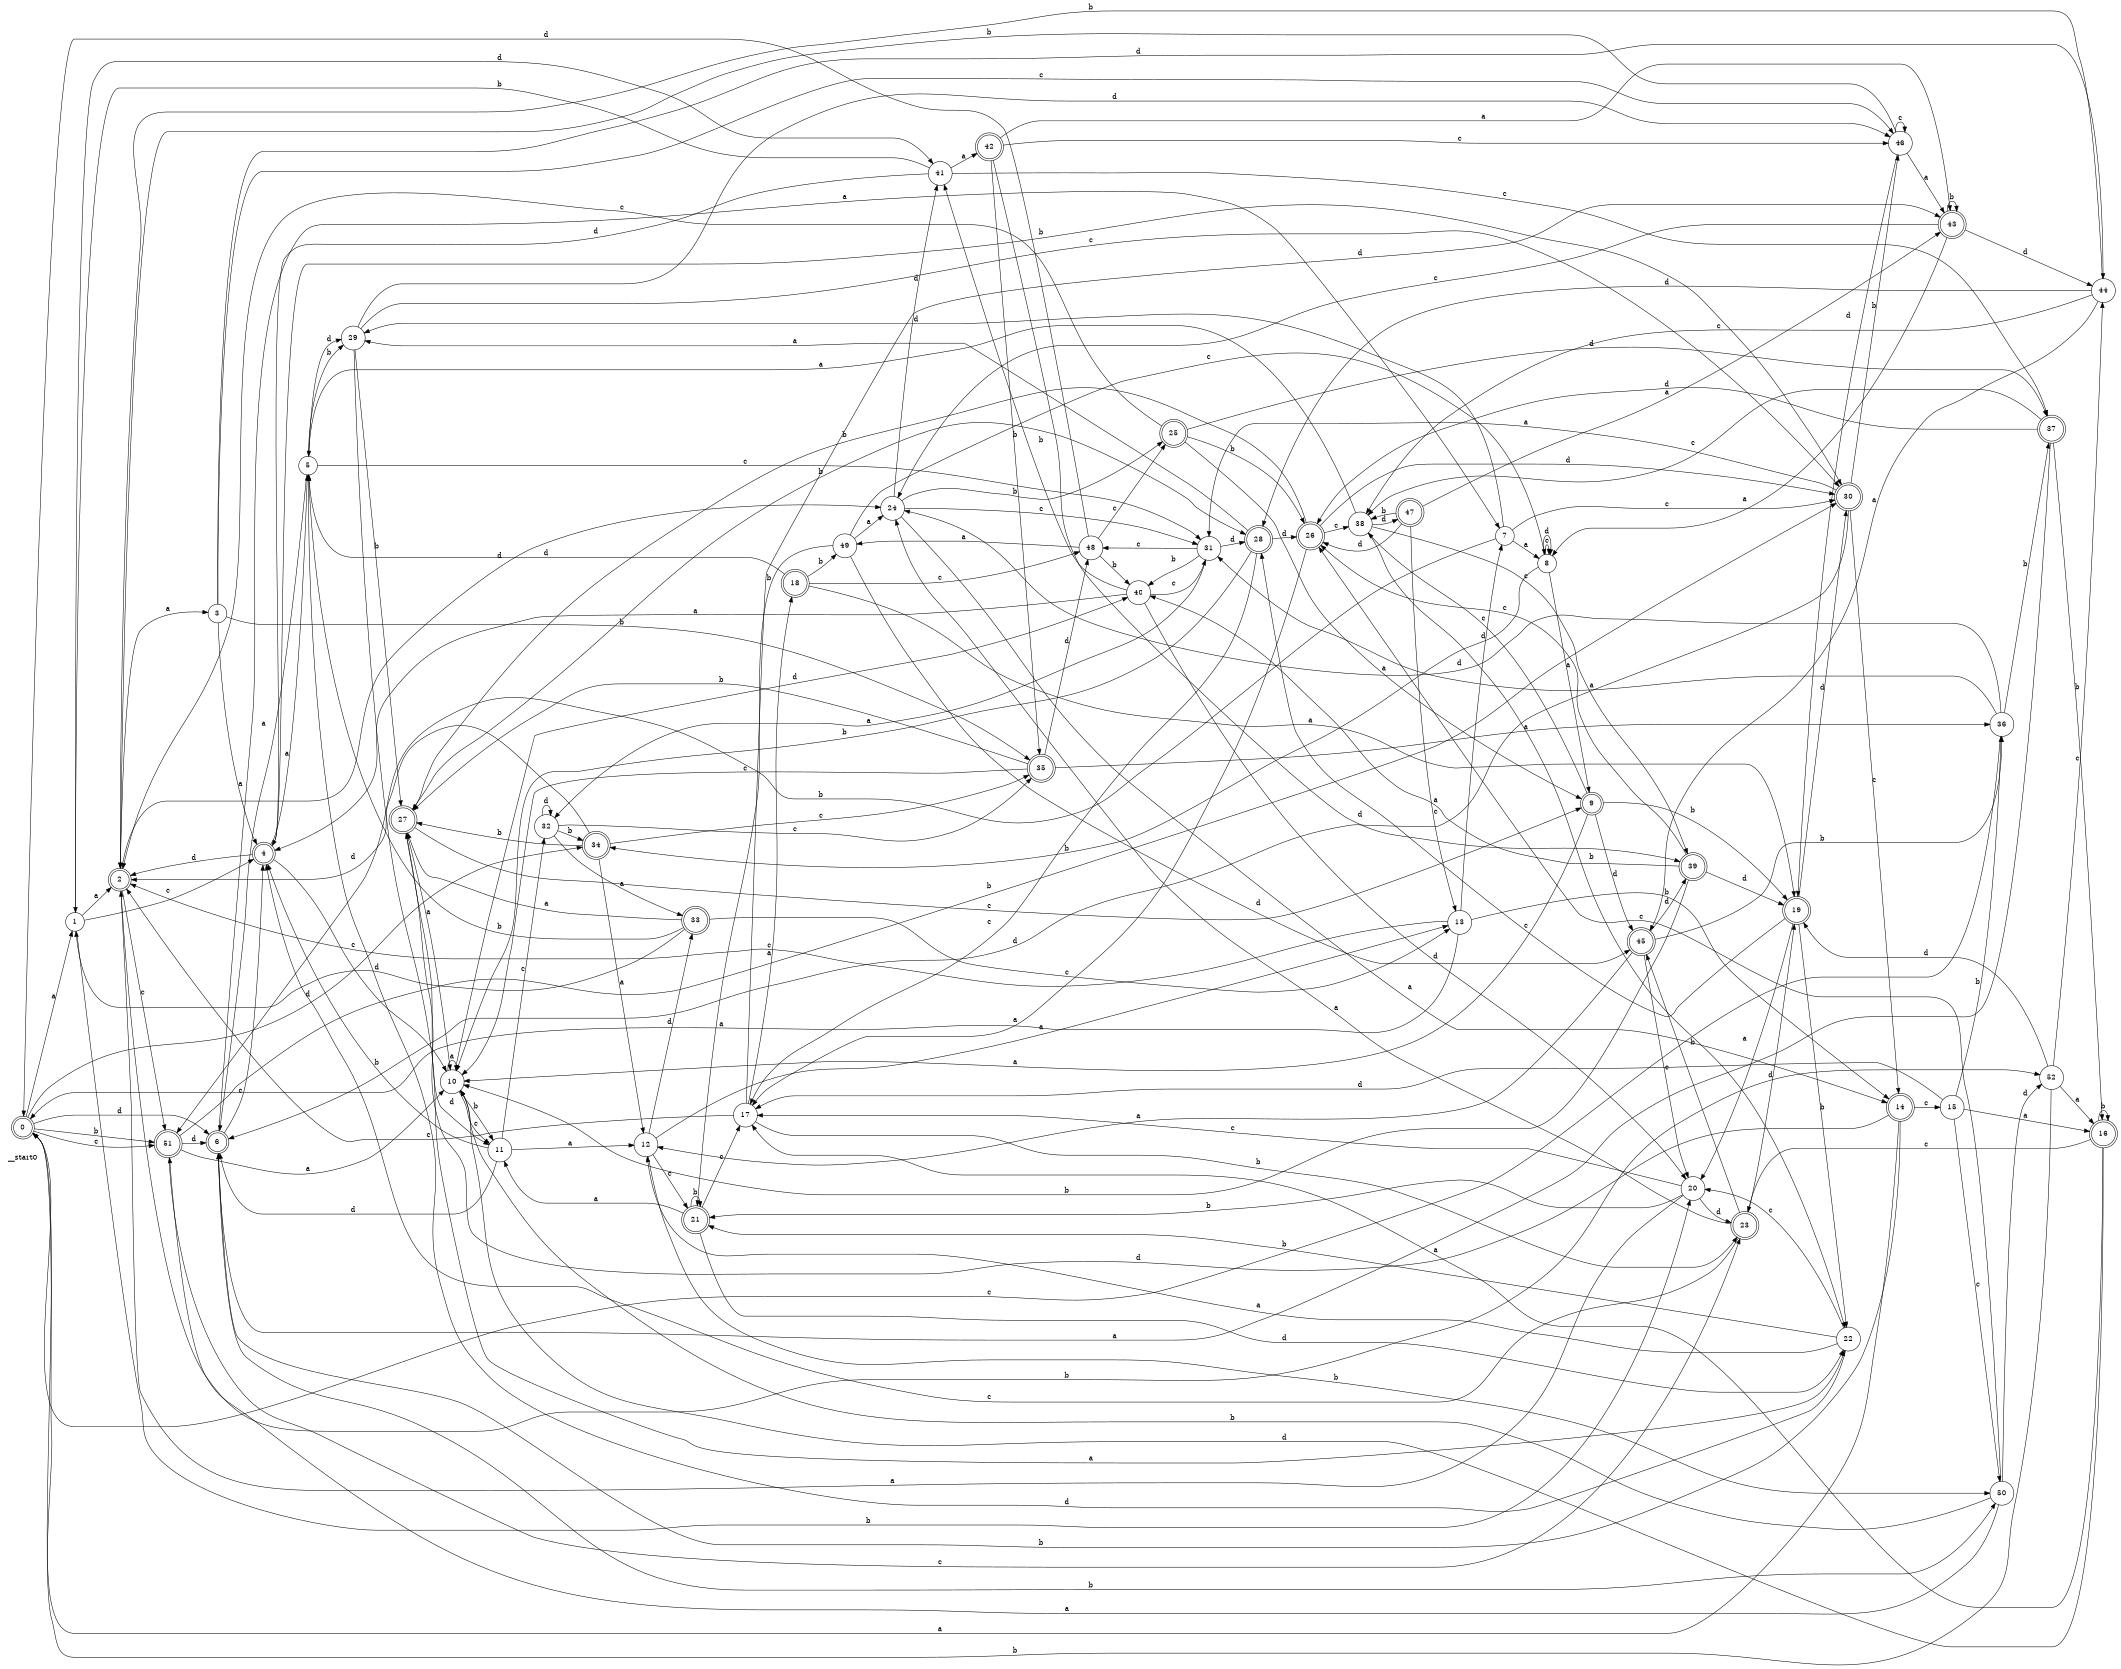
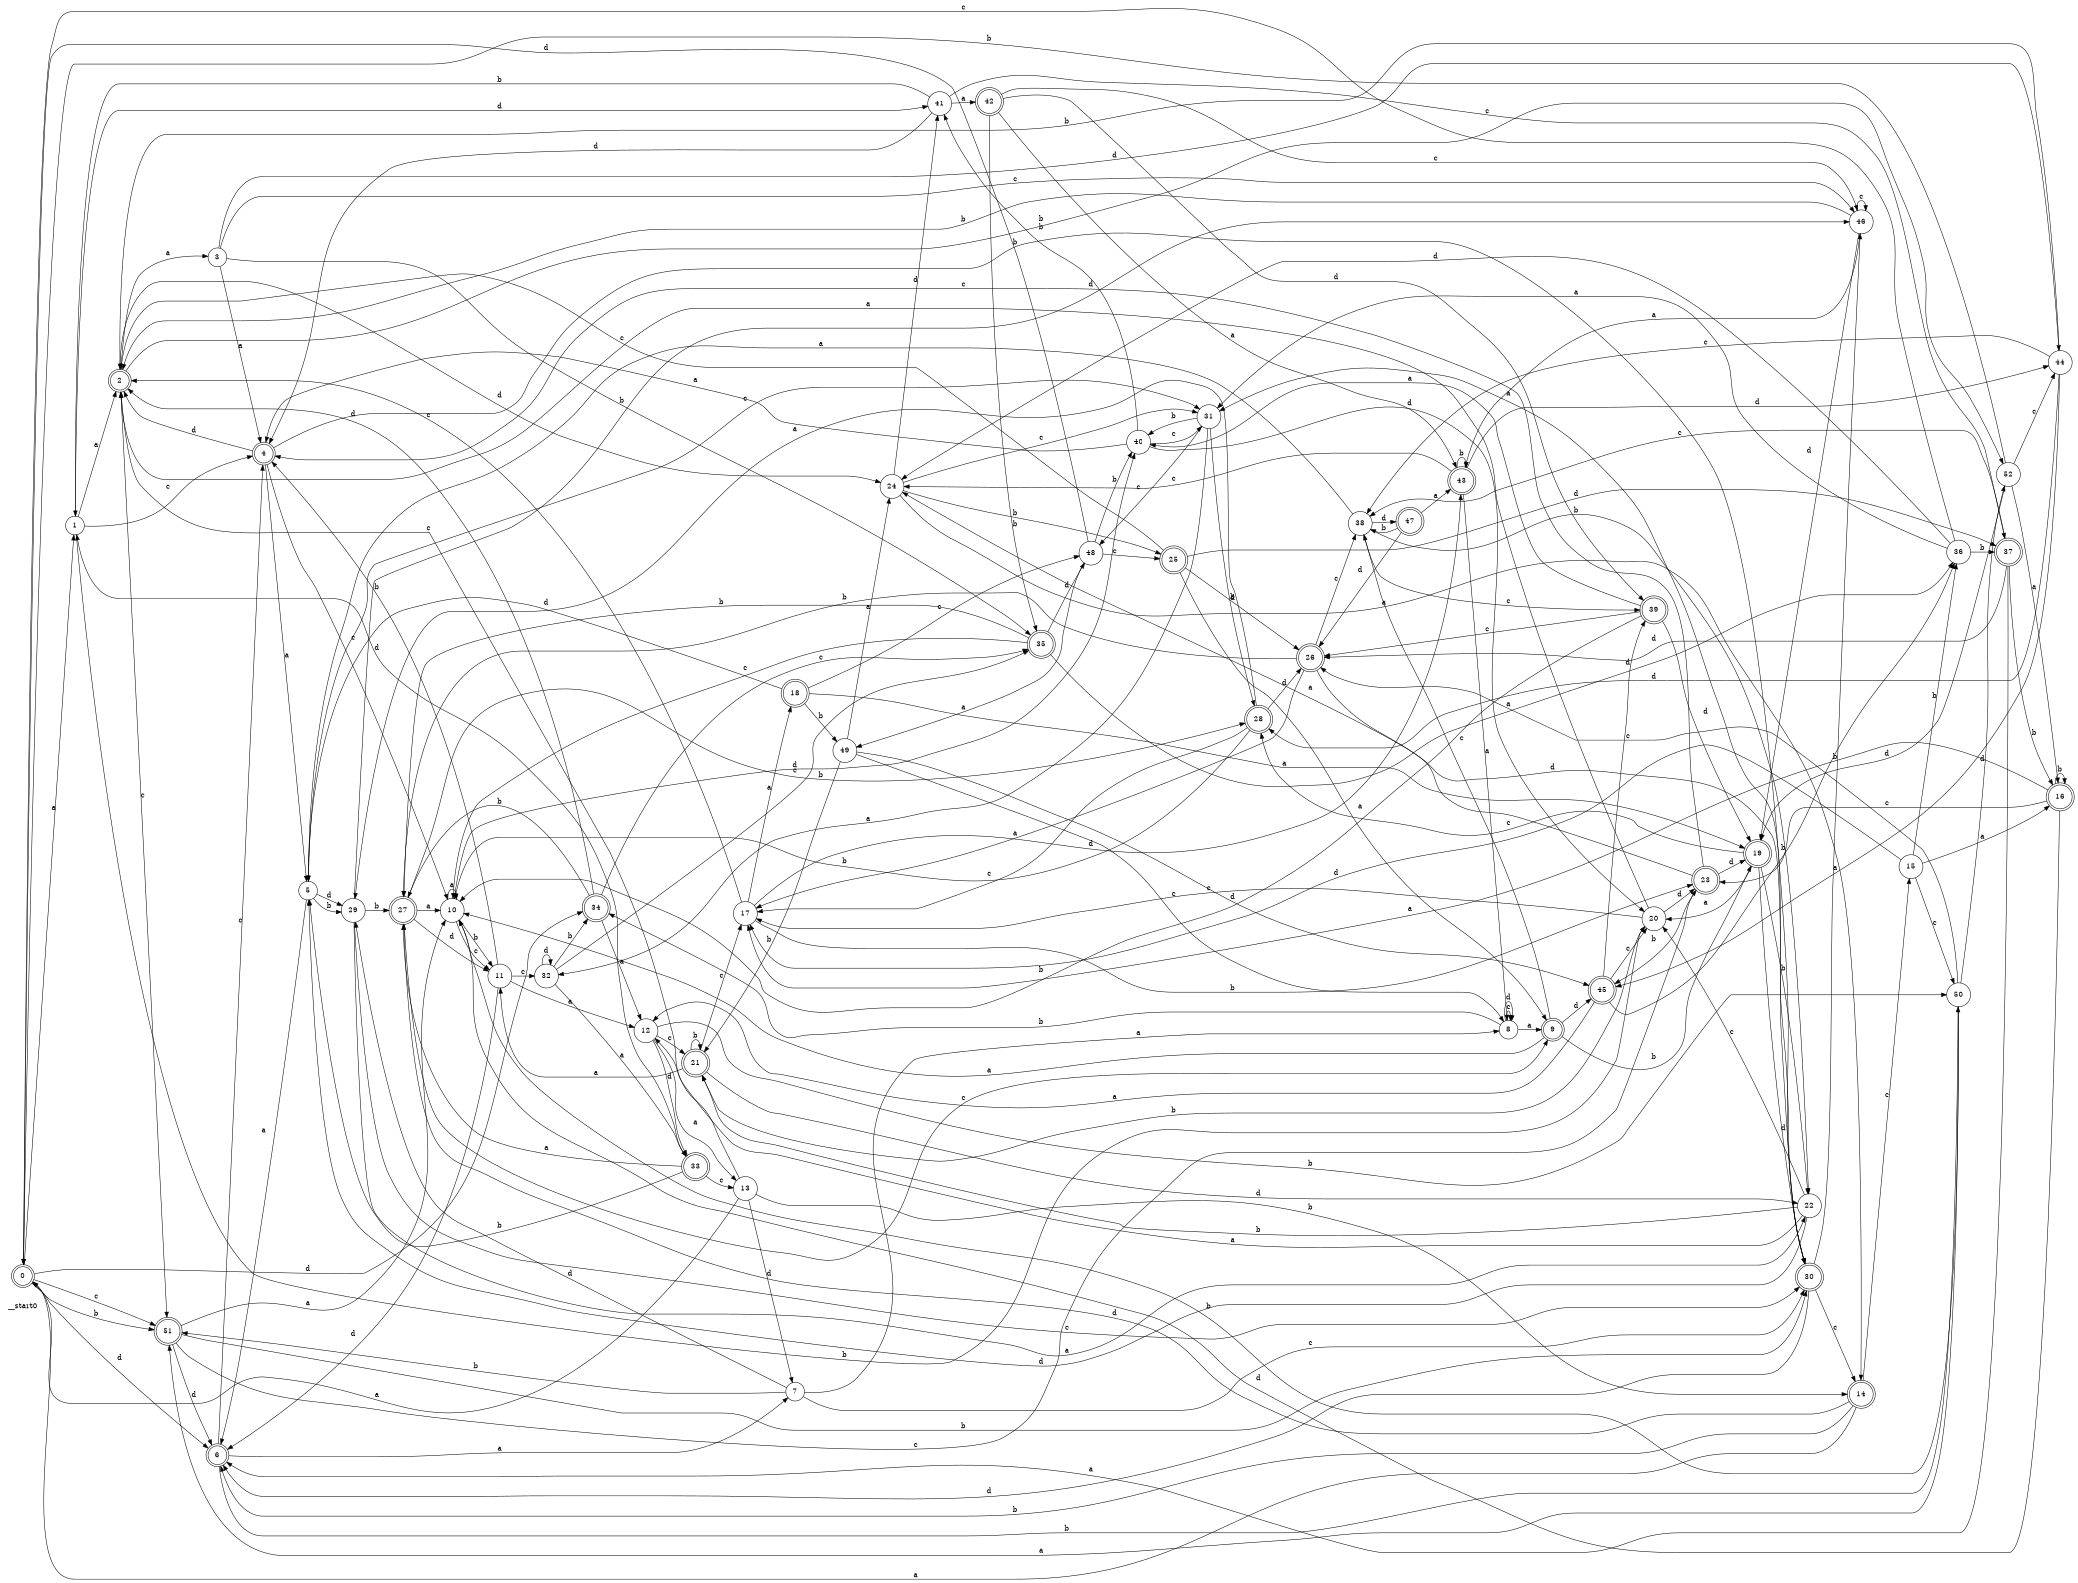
(1421, 718) -> none
